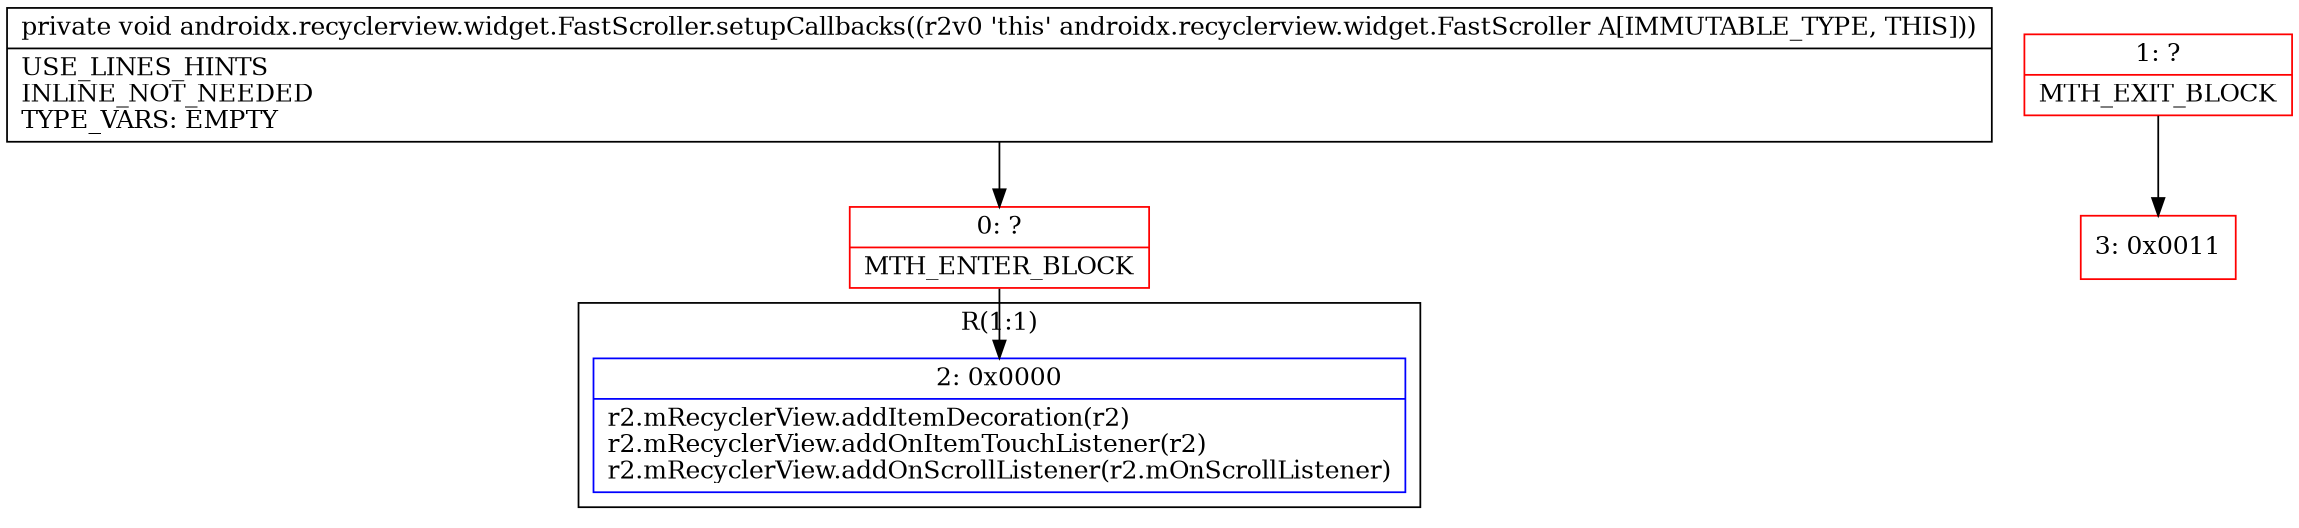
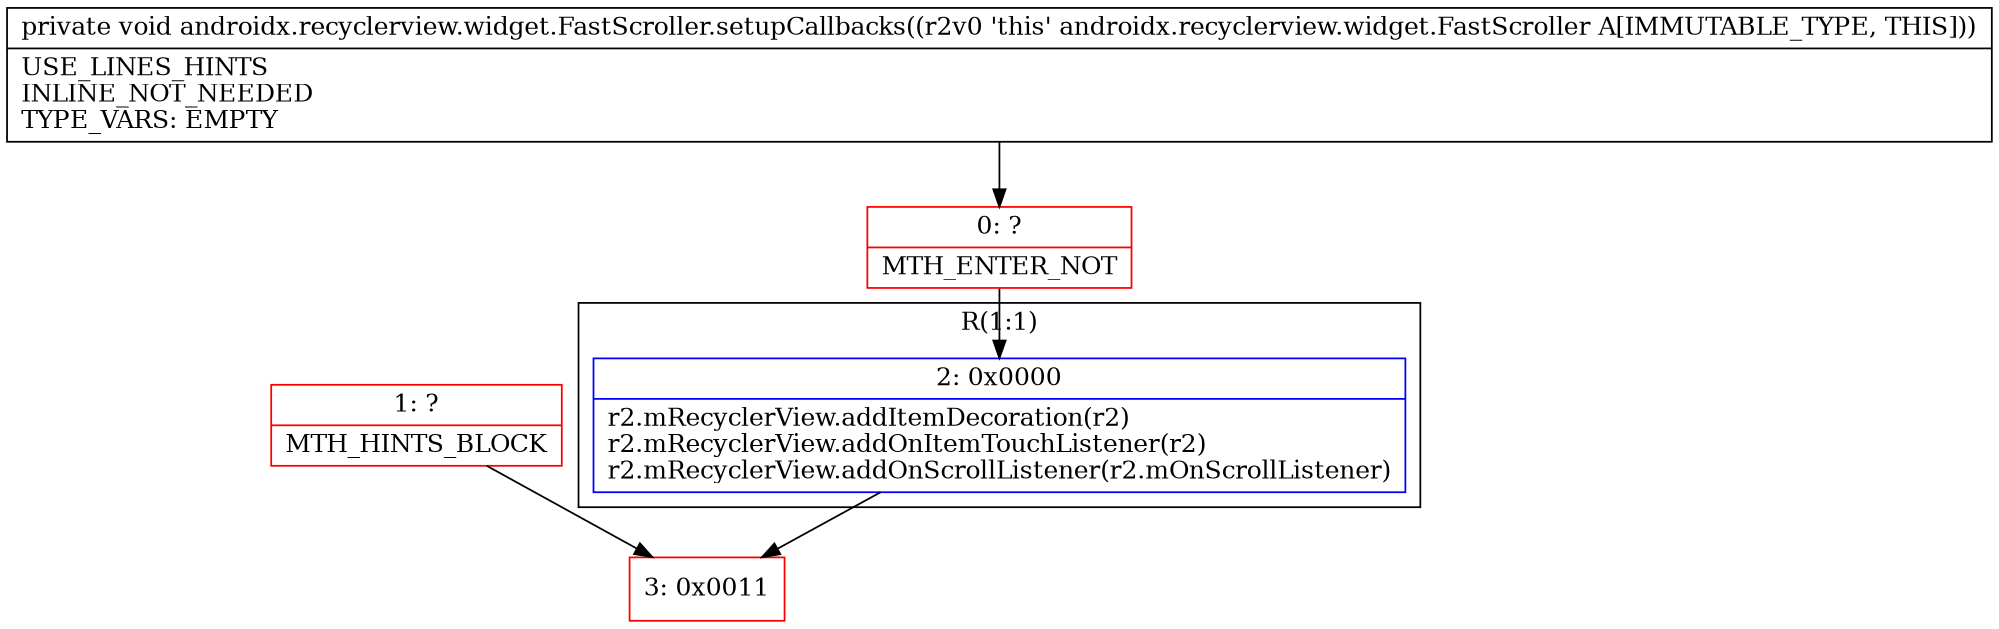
(2158, 94) -> (417, 445)
(999, 267) -> (999, 267)
none -> (829, 521)
